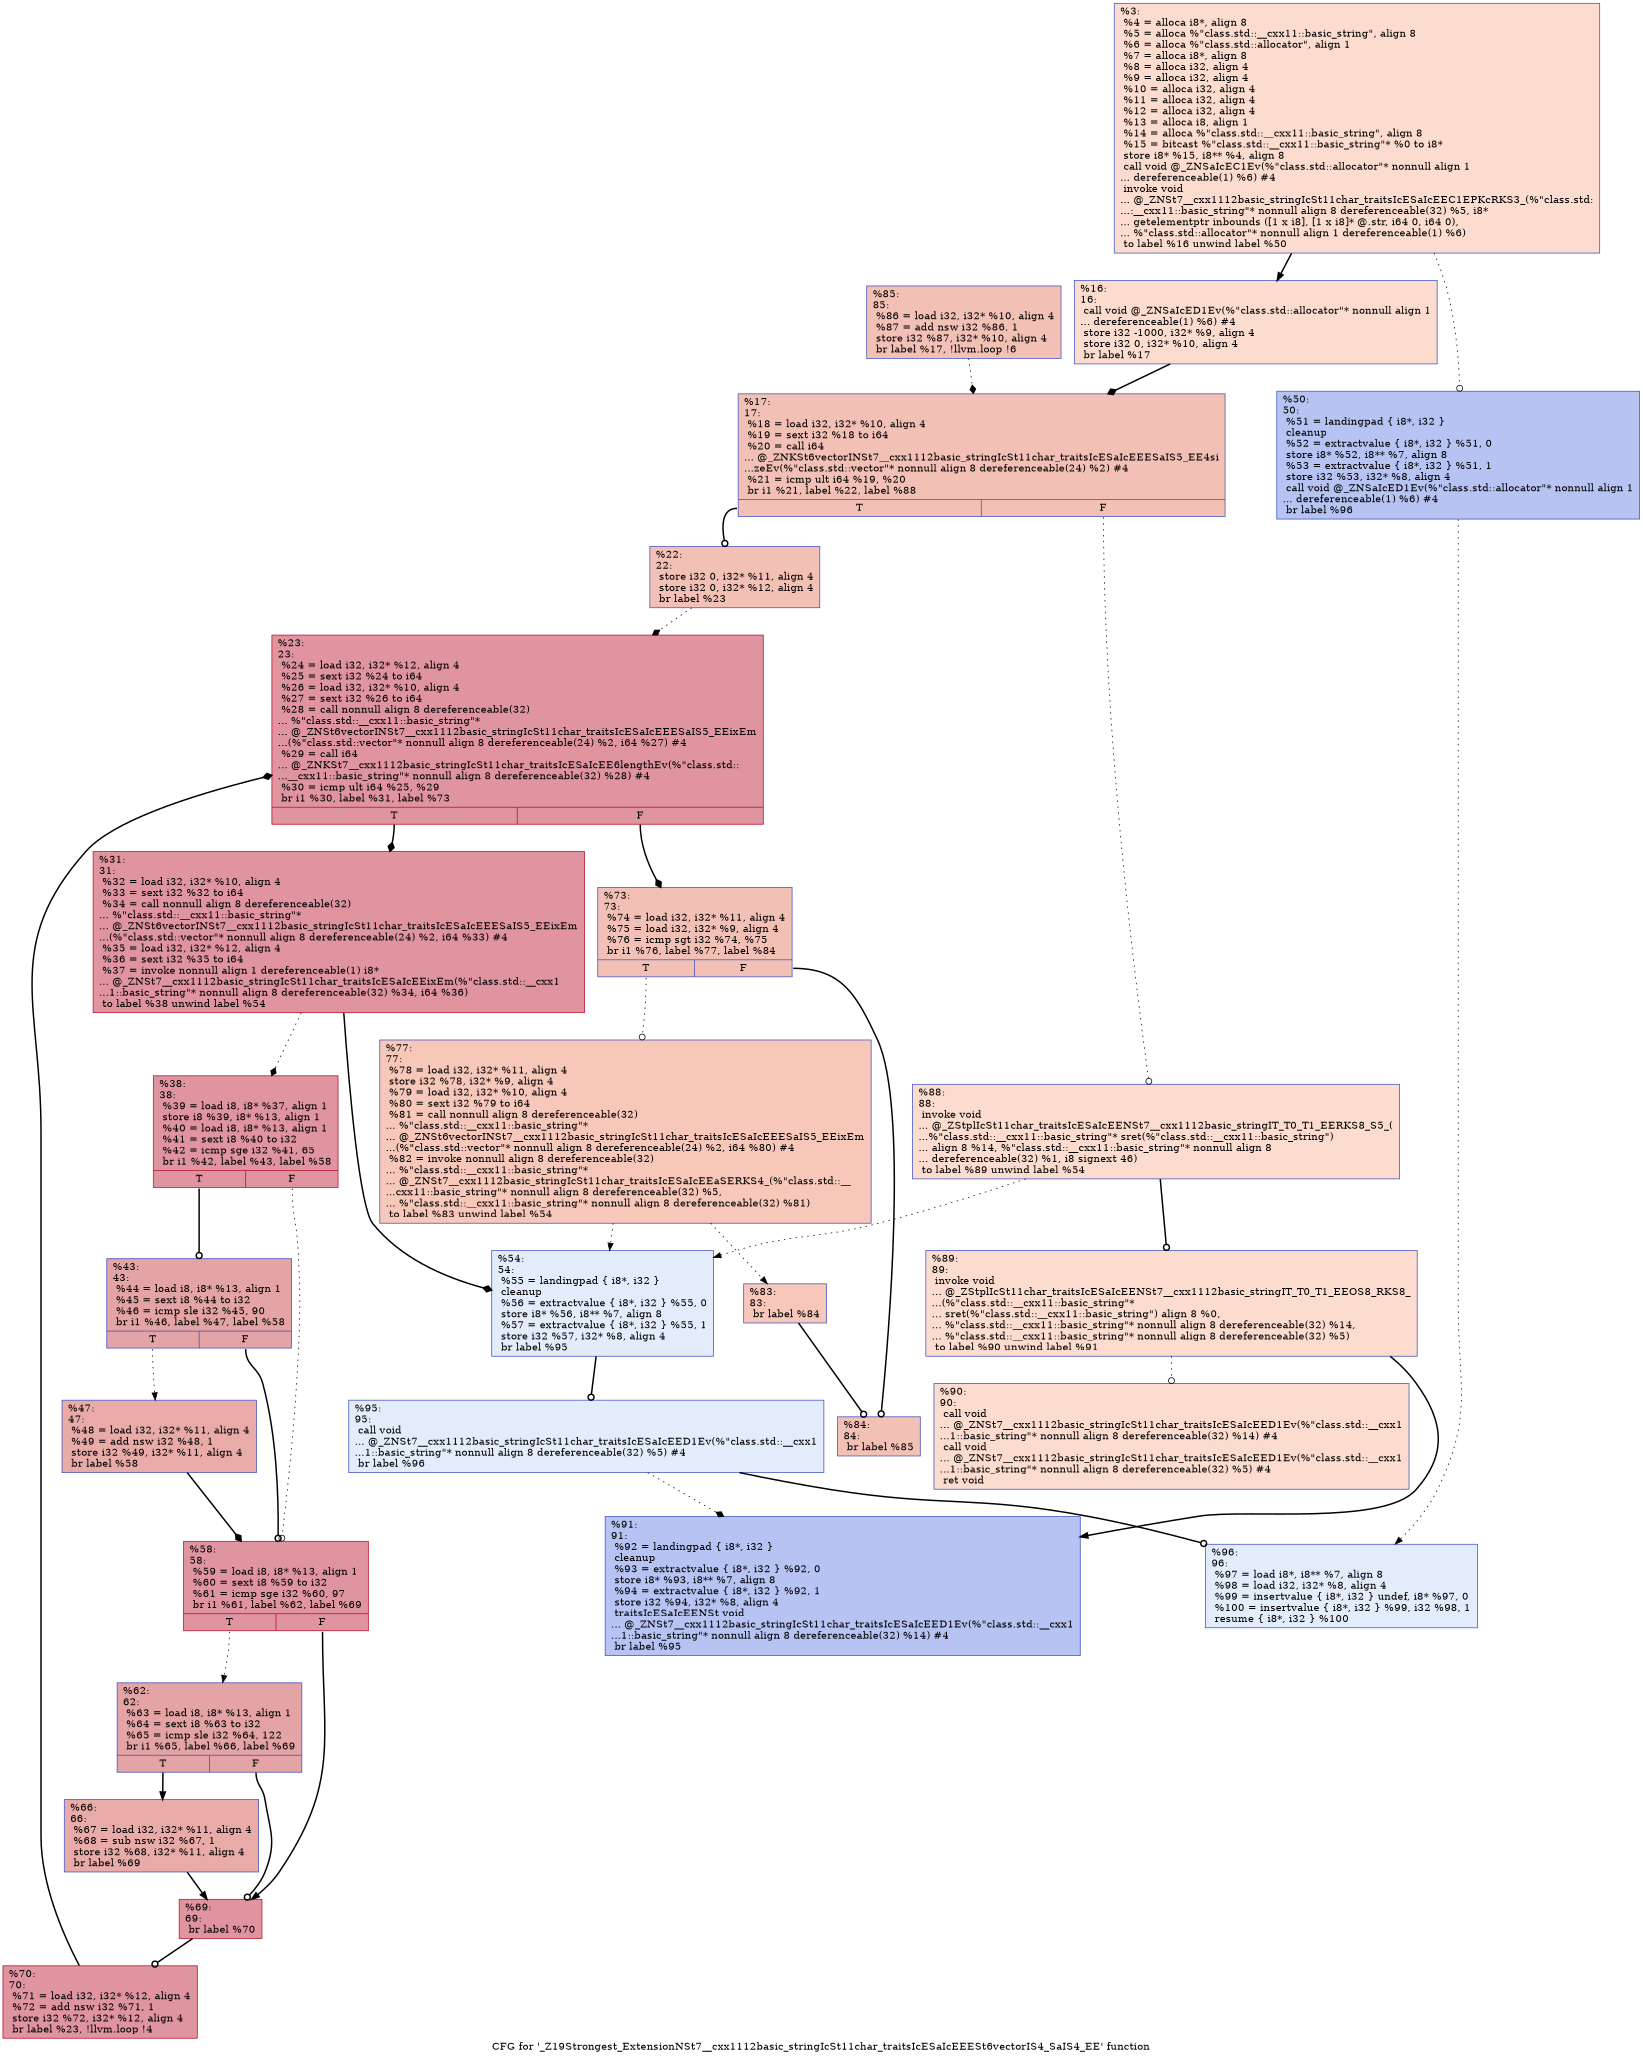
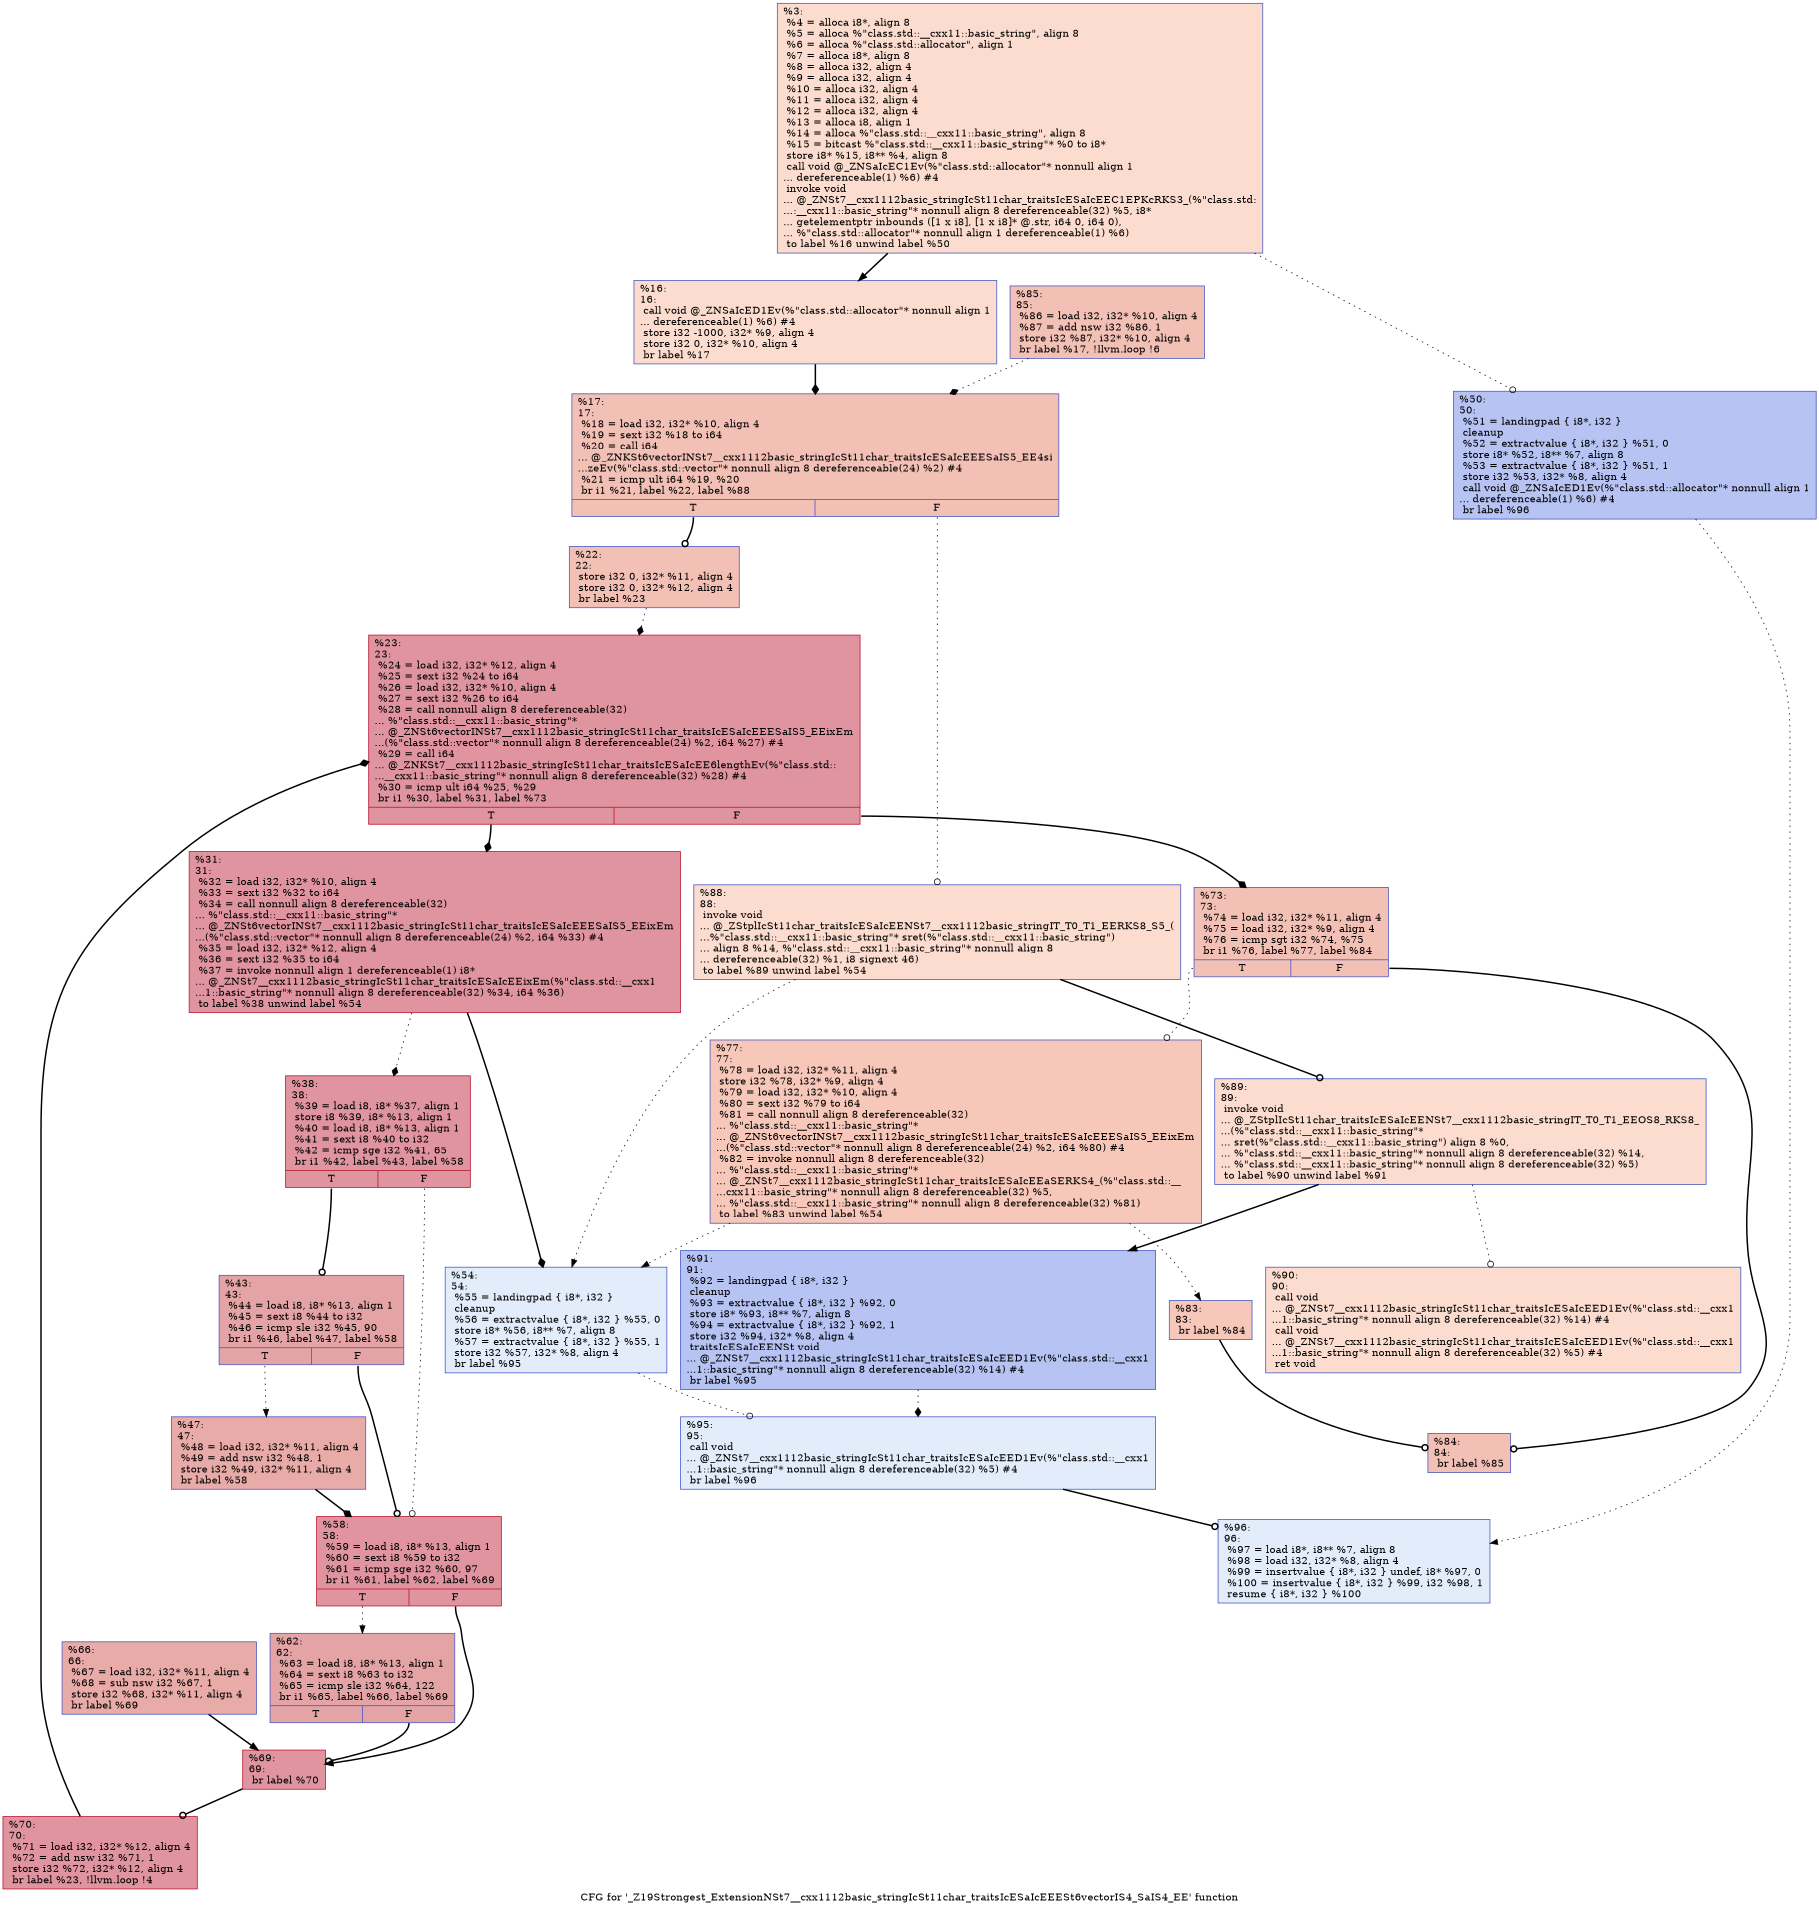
(594, 1375) -> (691, 1397)
(682, 1492) -> (918, 1399)
(163, 1782) -> none
